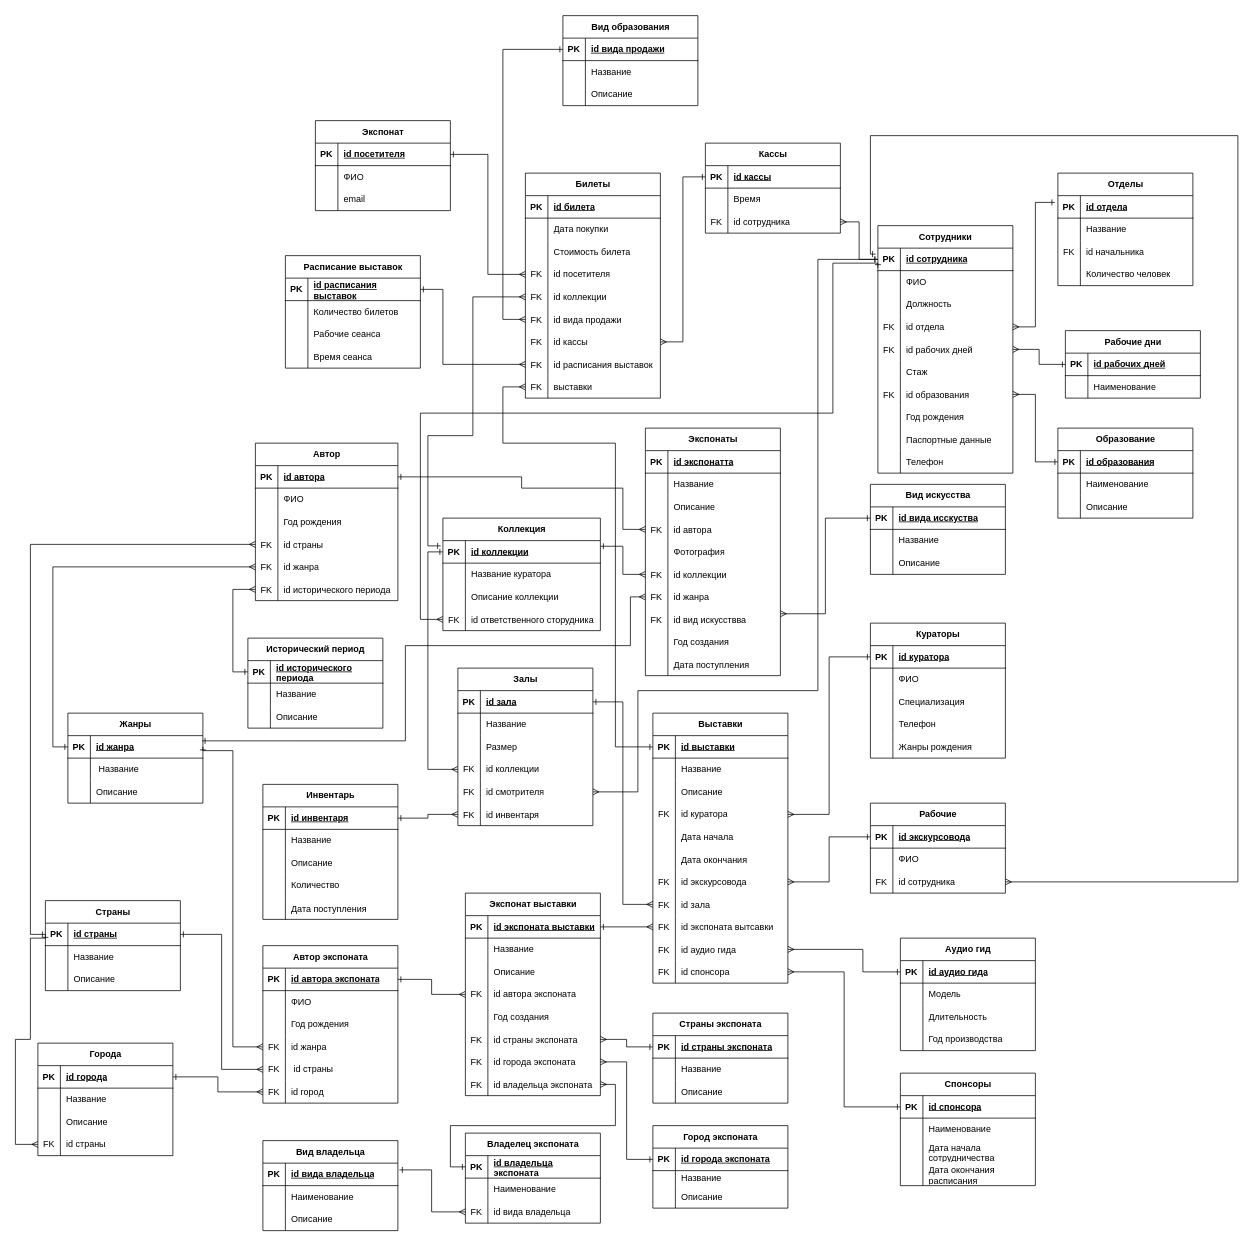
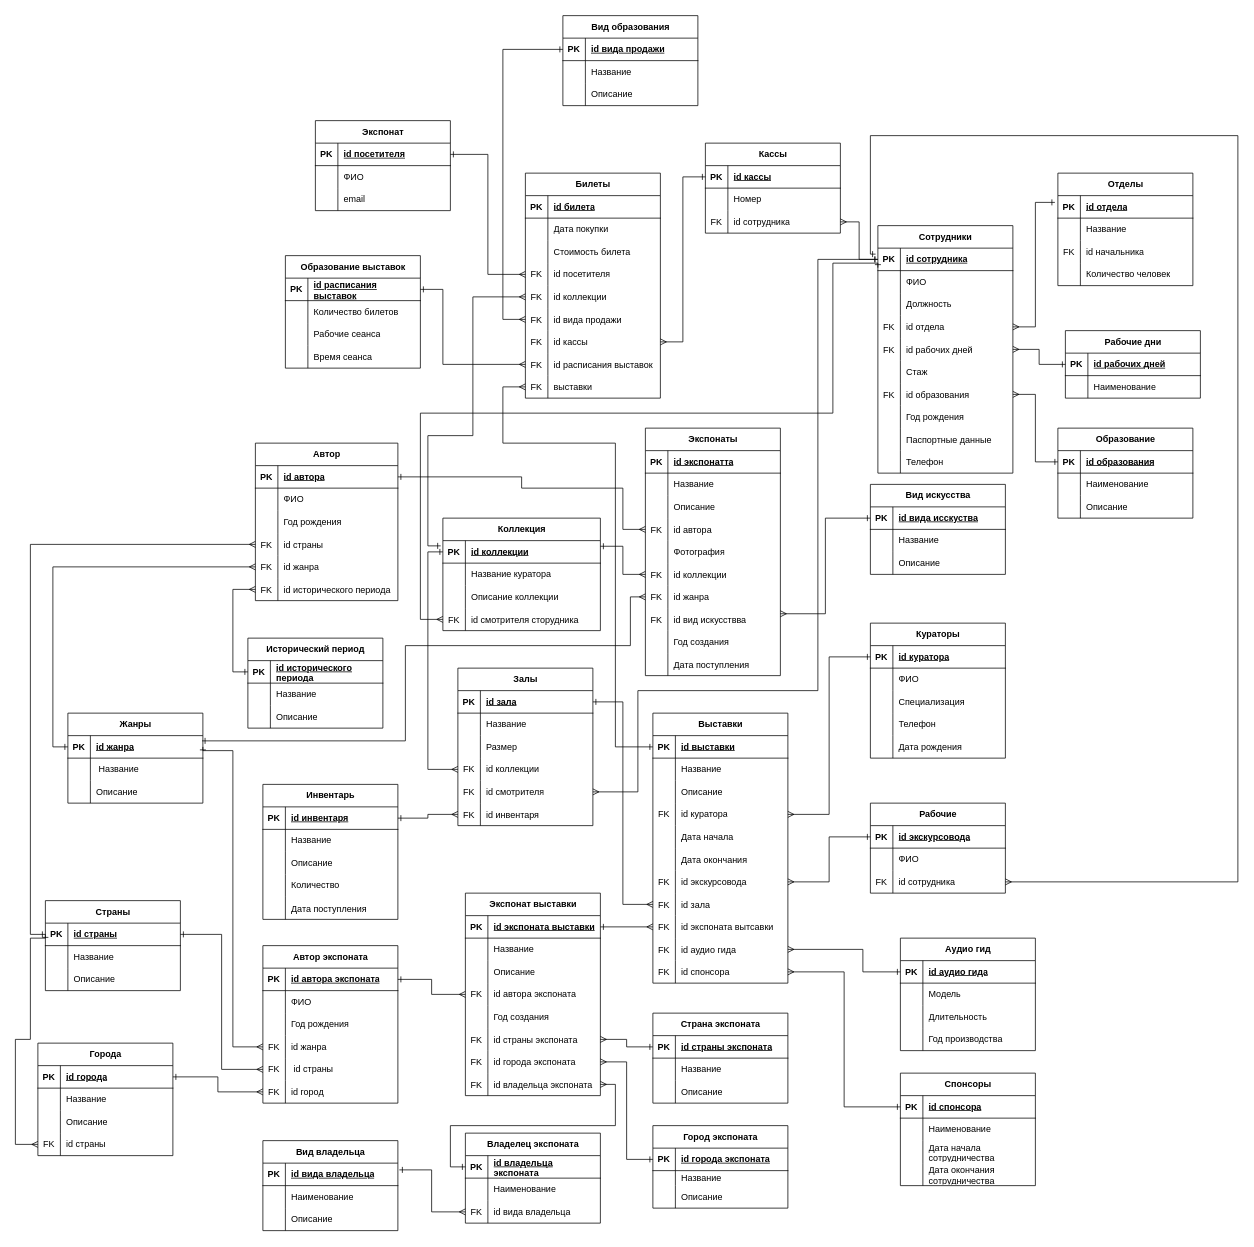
(746, 199) -> (746, 199)
(353, 267) -> (353, 267)
(538, 620) -> (528, 620)
(933, 747) -> (930, 747)
(721, 1024) -> (721, 1024)
(982, 1174) -> (982, 1174)
